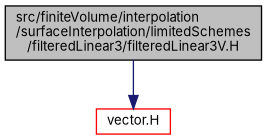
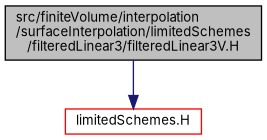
(133, 122) -> (133, 122)
